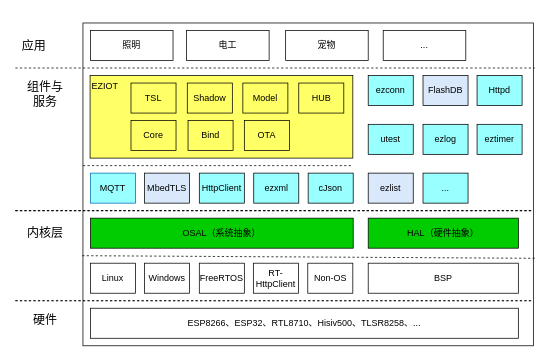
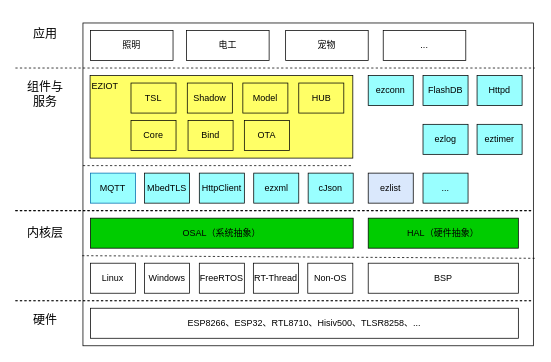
(34, 45) -> (45, 34)
(445, 90) -> (445, 90)
(390, 139) -> none
(167, 188) -> (167, 188)
(276, 278) -> (276, 278)
